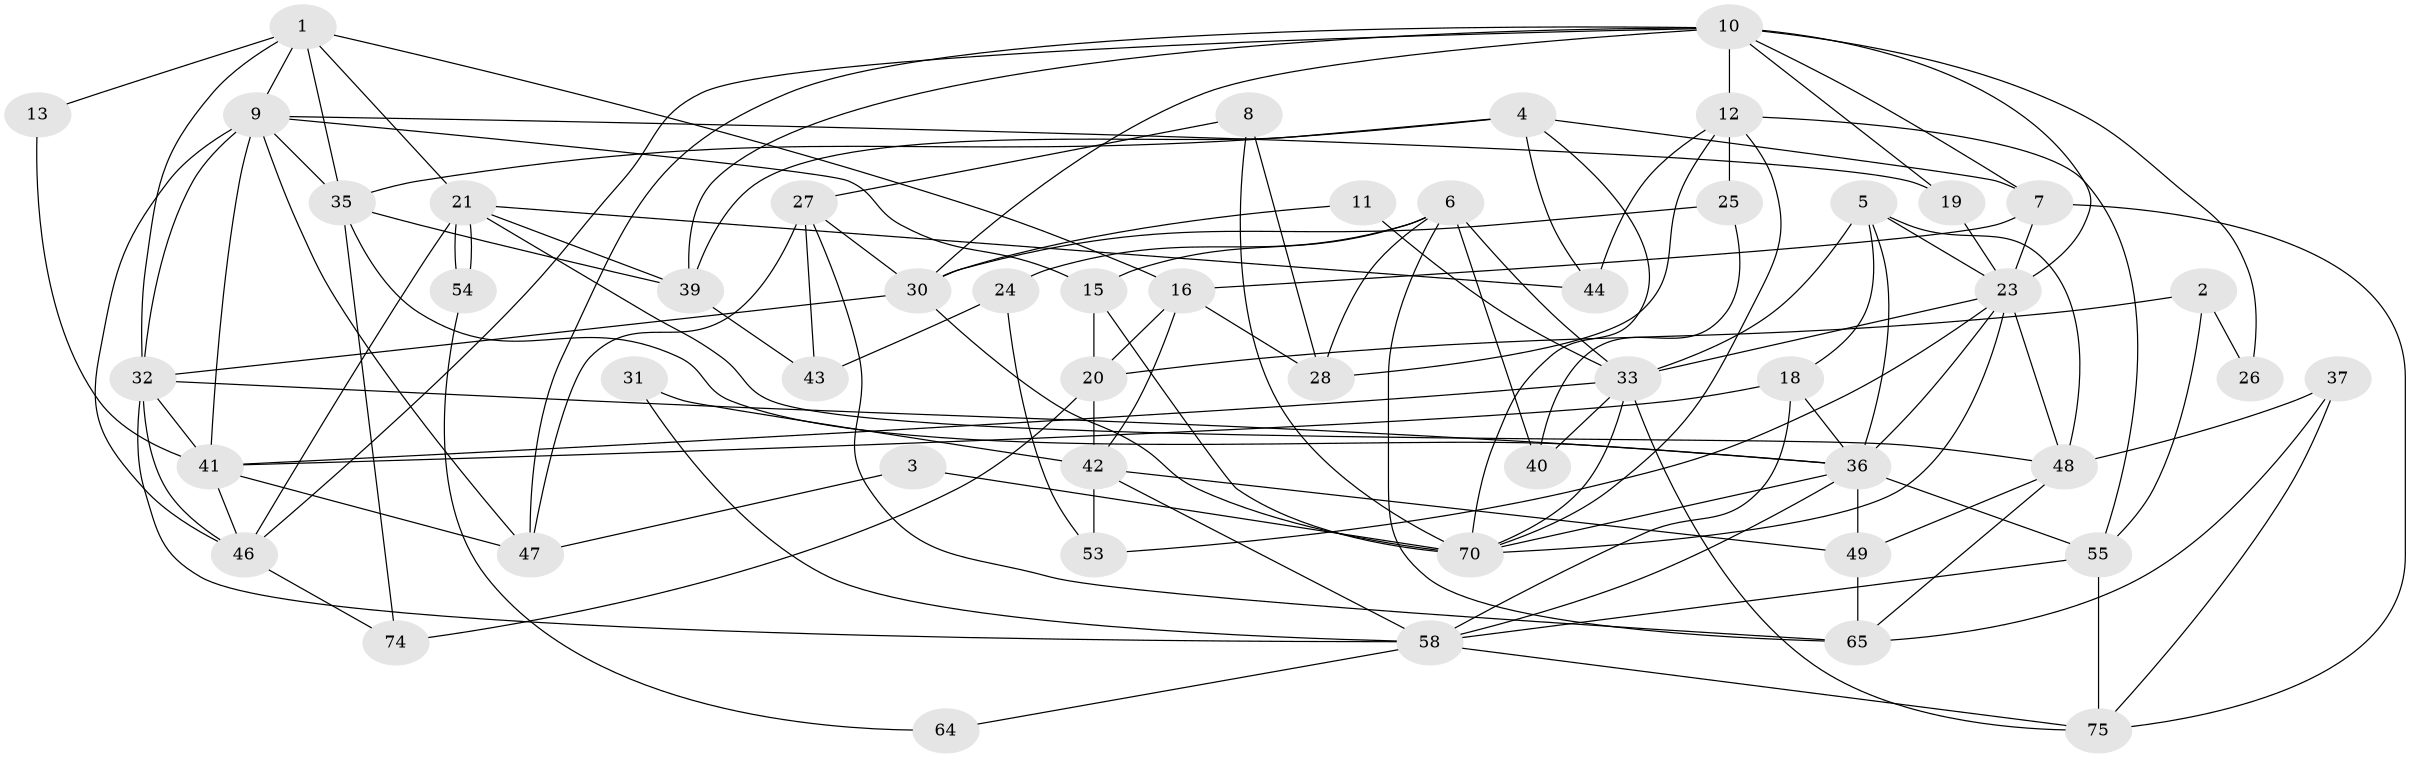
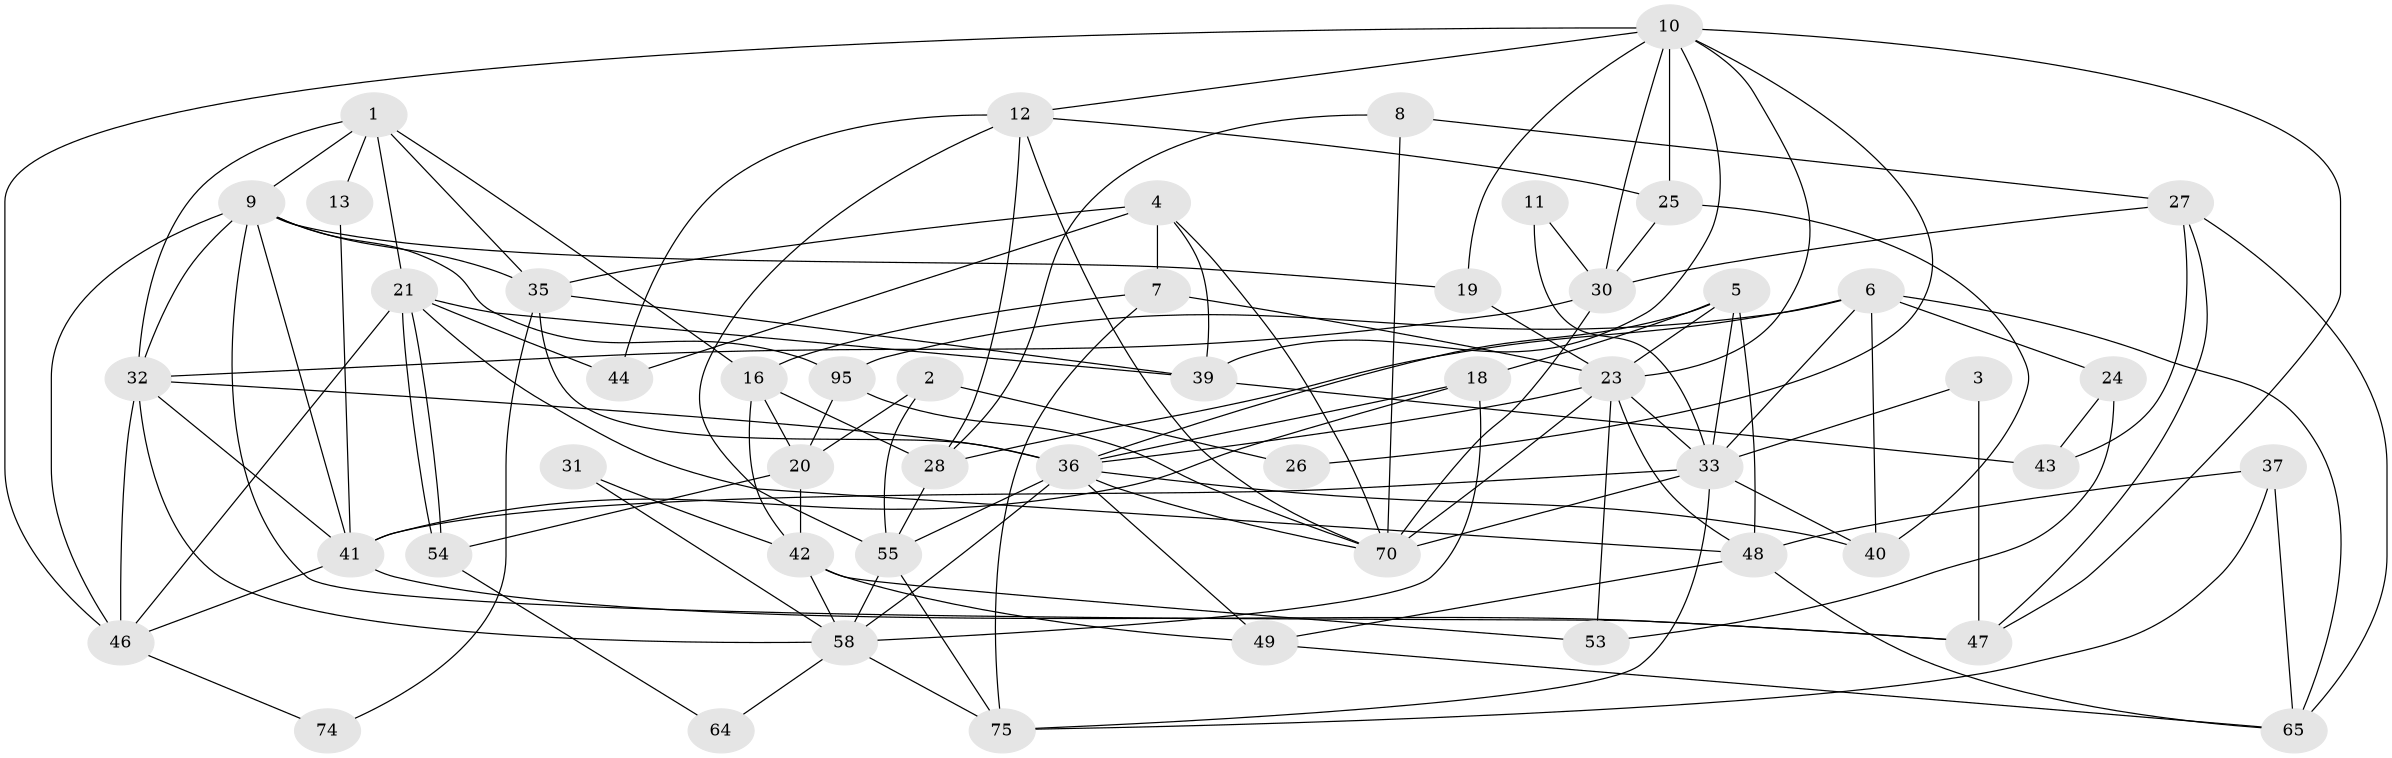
(1888, 110) -> (1670, 115)
(1094, 291) -> (842, 379)
none -> (1494, 503)
(1204, 513) -> (1844, 423)
none -> (909, 517)
(771, 562) -> (605, 514)
